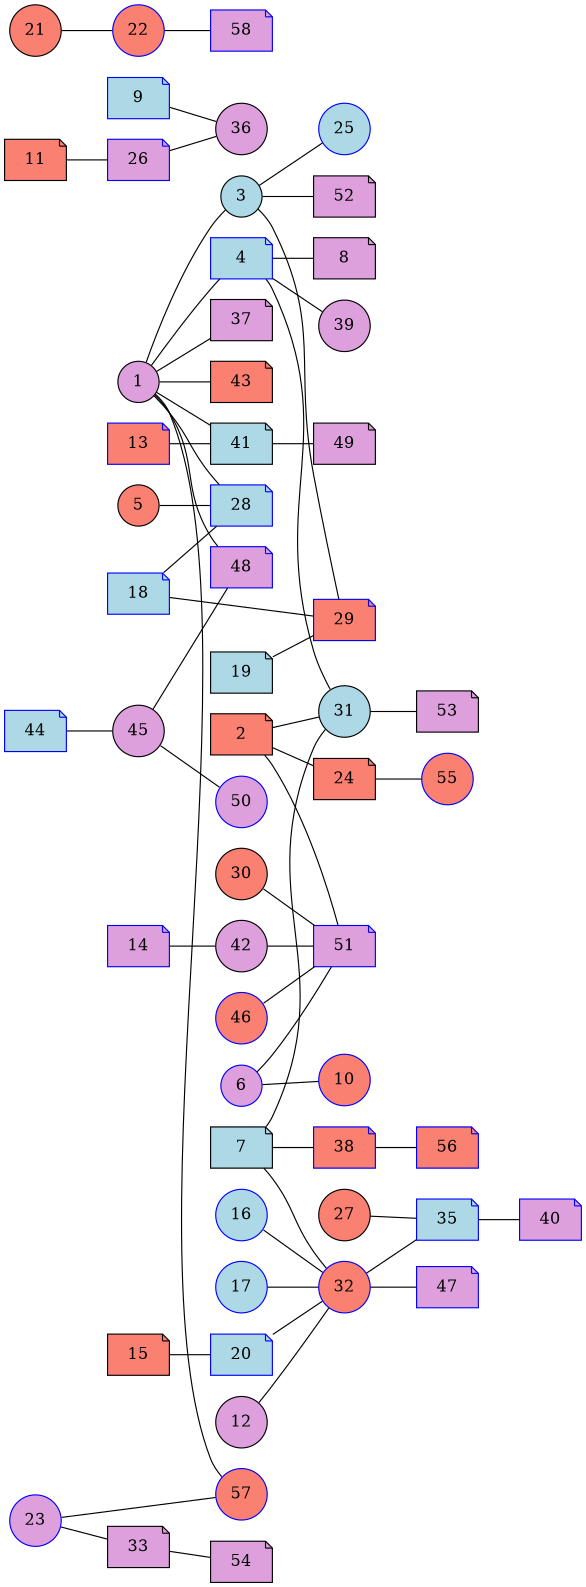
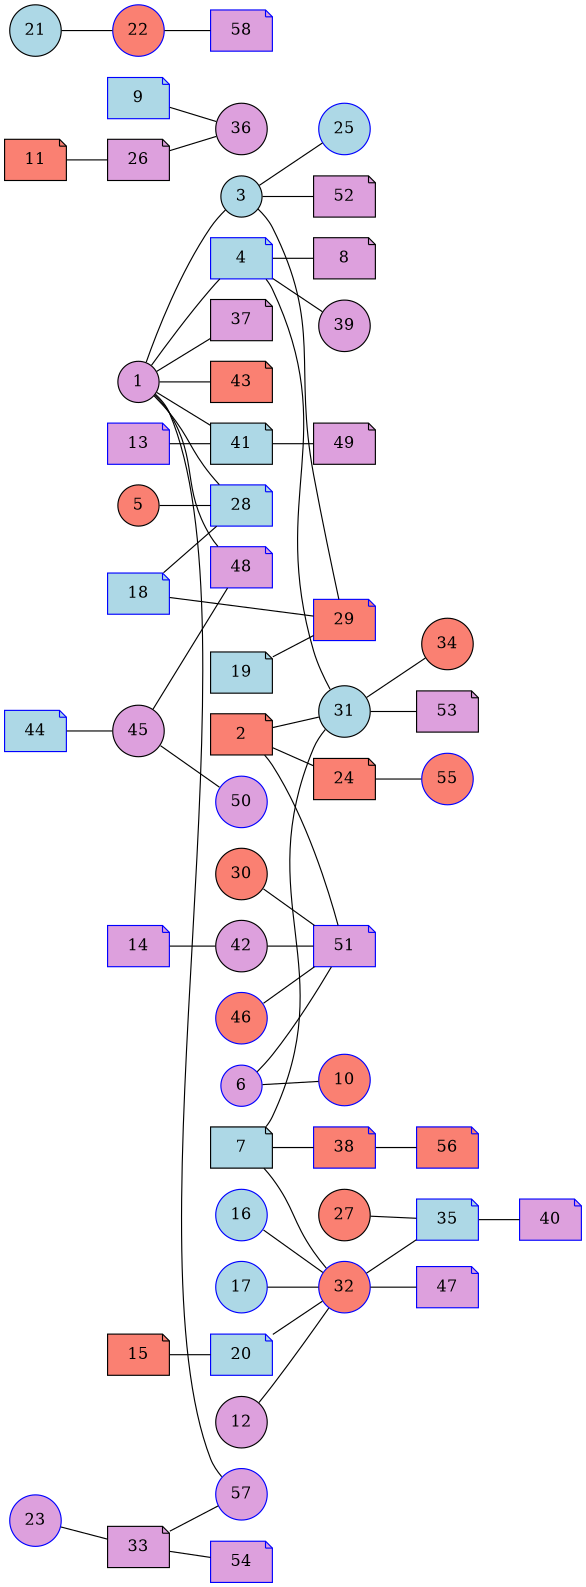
(35, 31) -> (35, 31)
(138, 160) -> (138, 160)
(138, 444) -> (138, 444)
none -> (447, 644)
(241, 1494) -> (241, 1494)
(139, 1507) -> (194, 1519)
(241, 1562) -> (241, 1562)
